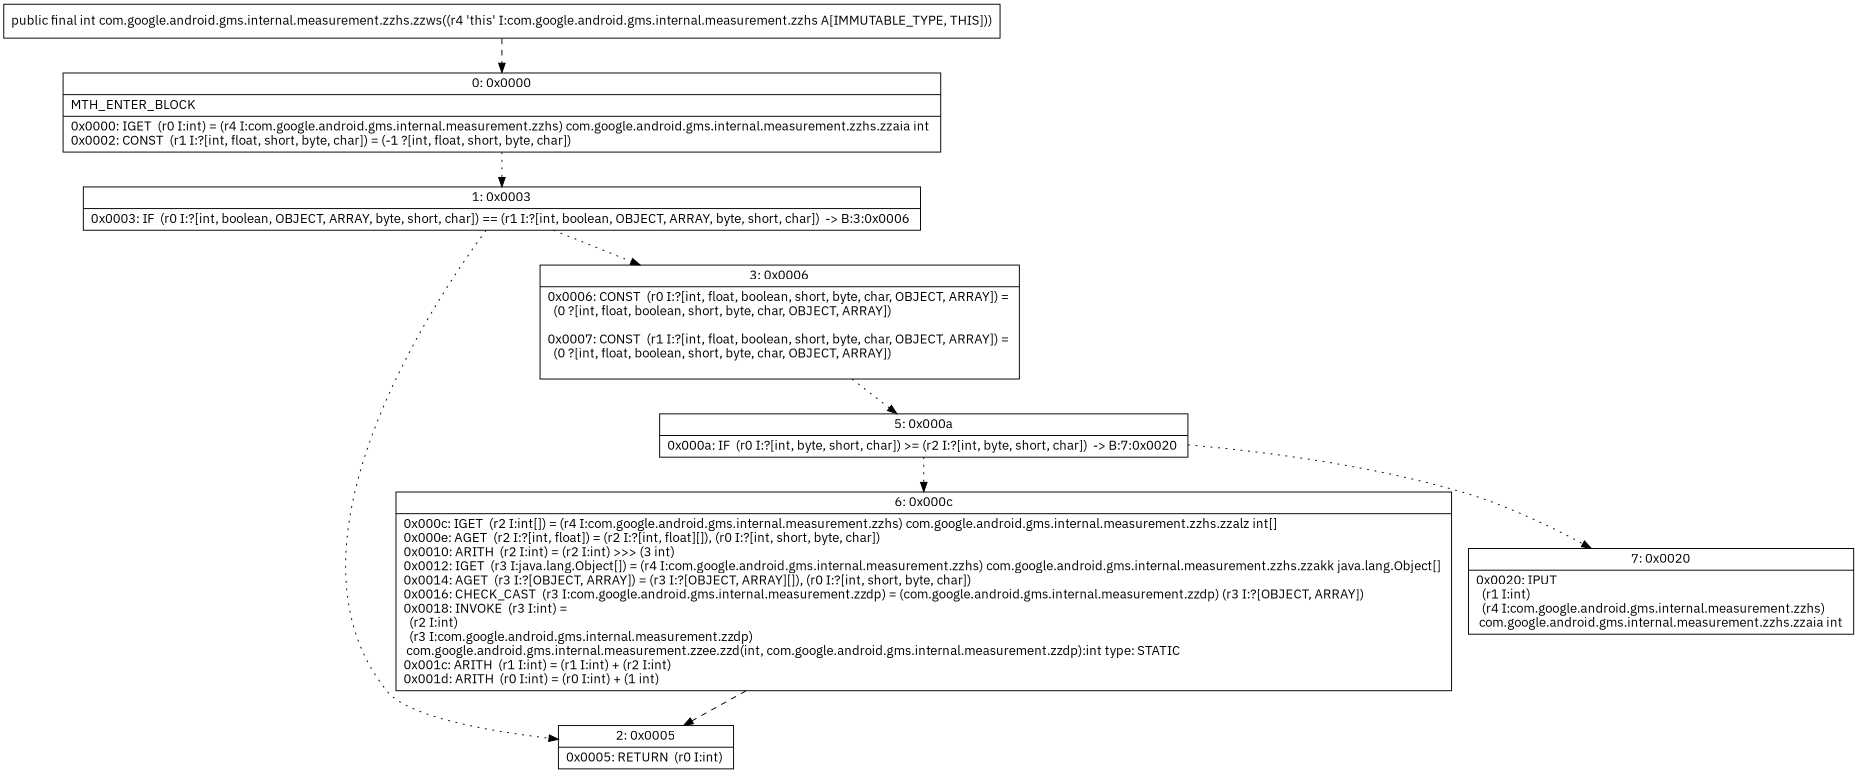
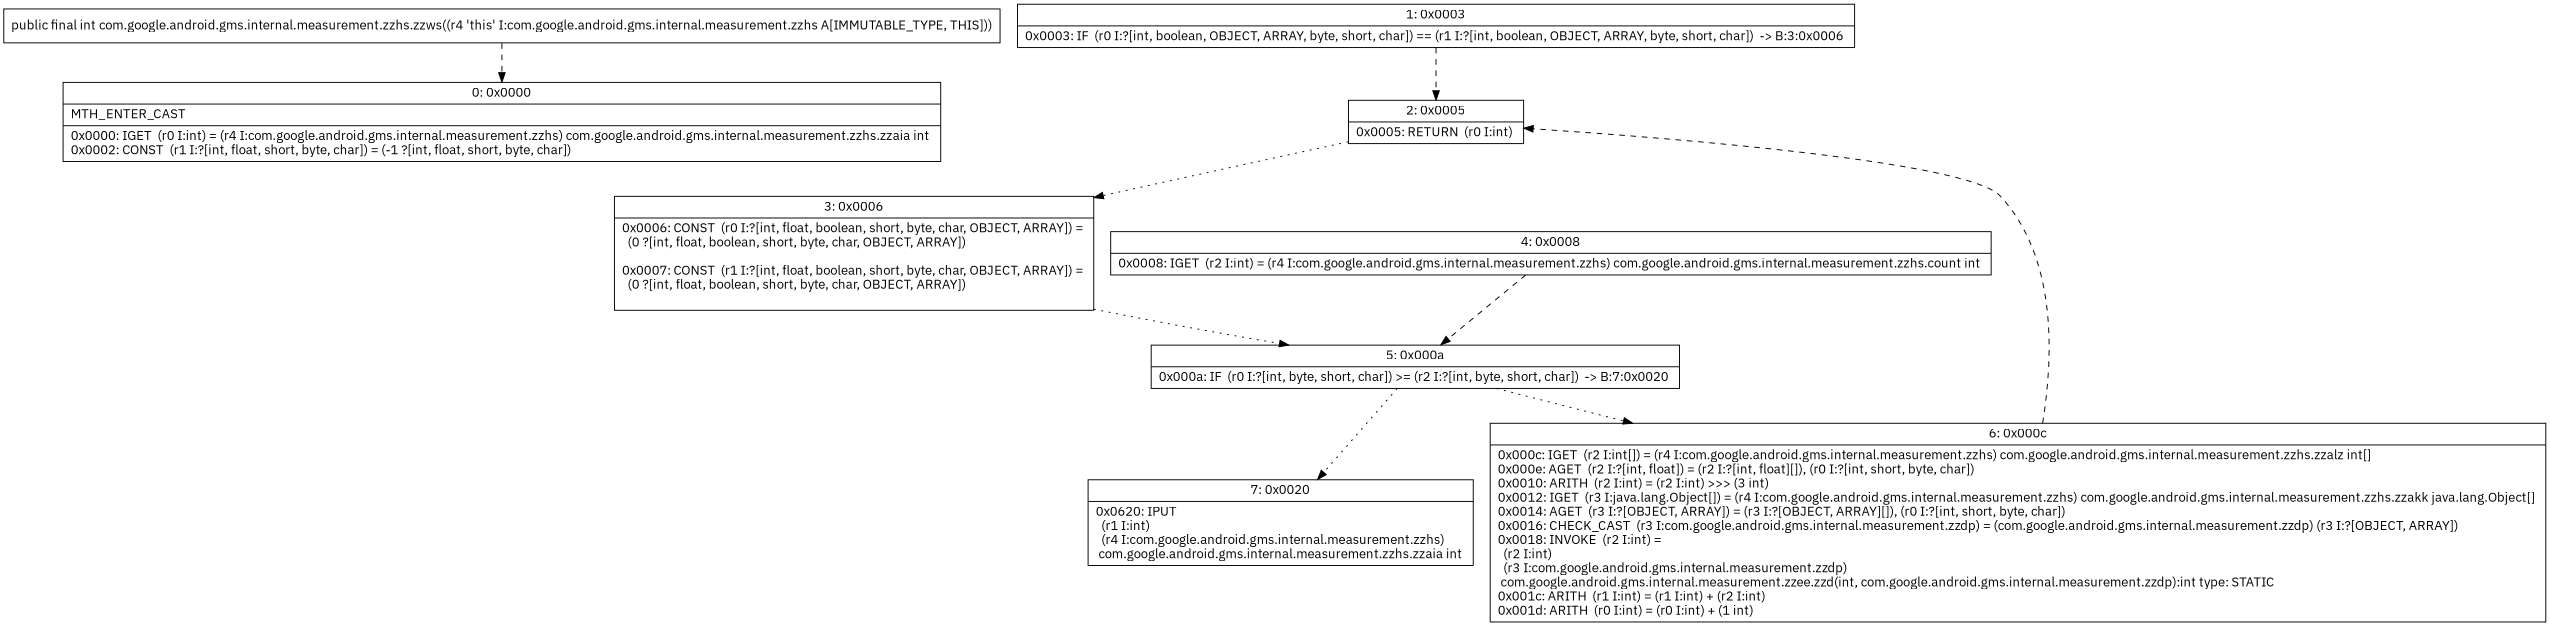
(133, 105) -> (129, 114)
(502, 165) -> none
(592, 246) -> (1226, 168)
none -> (1551, 253)
(349, 534) -> (1436, 69)
(1520, 581) -> (1139, 512)
(487, 609) -> (1582, 540)
